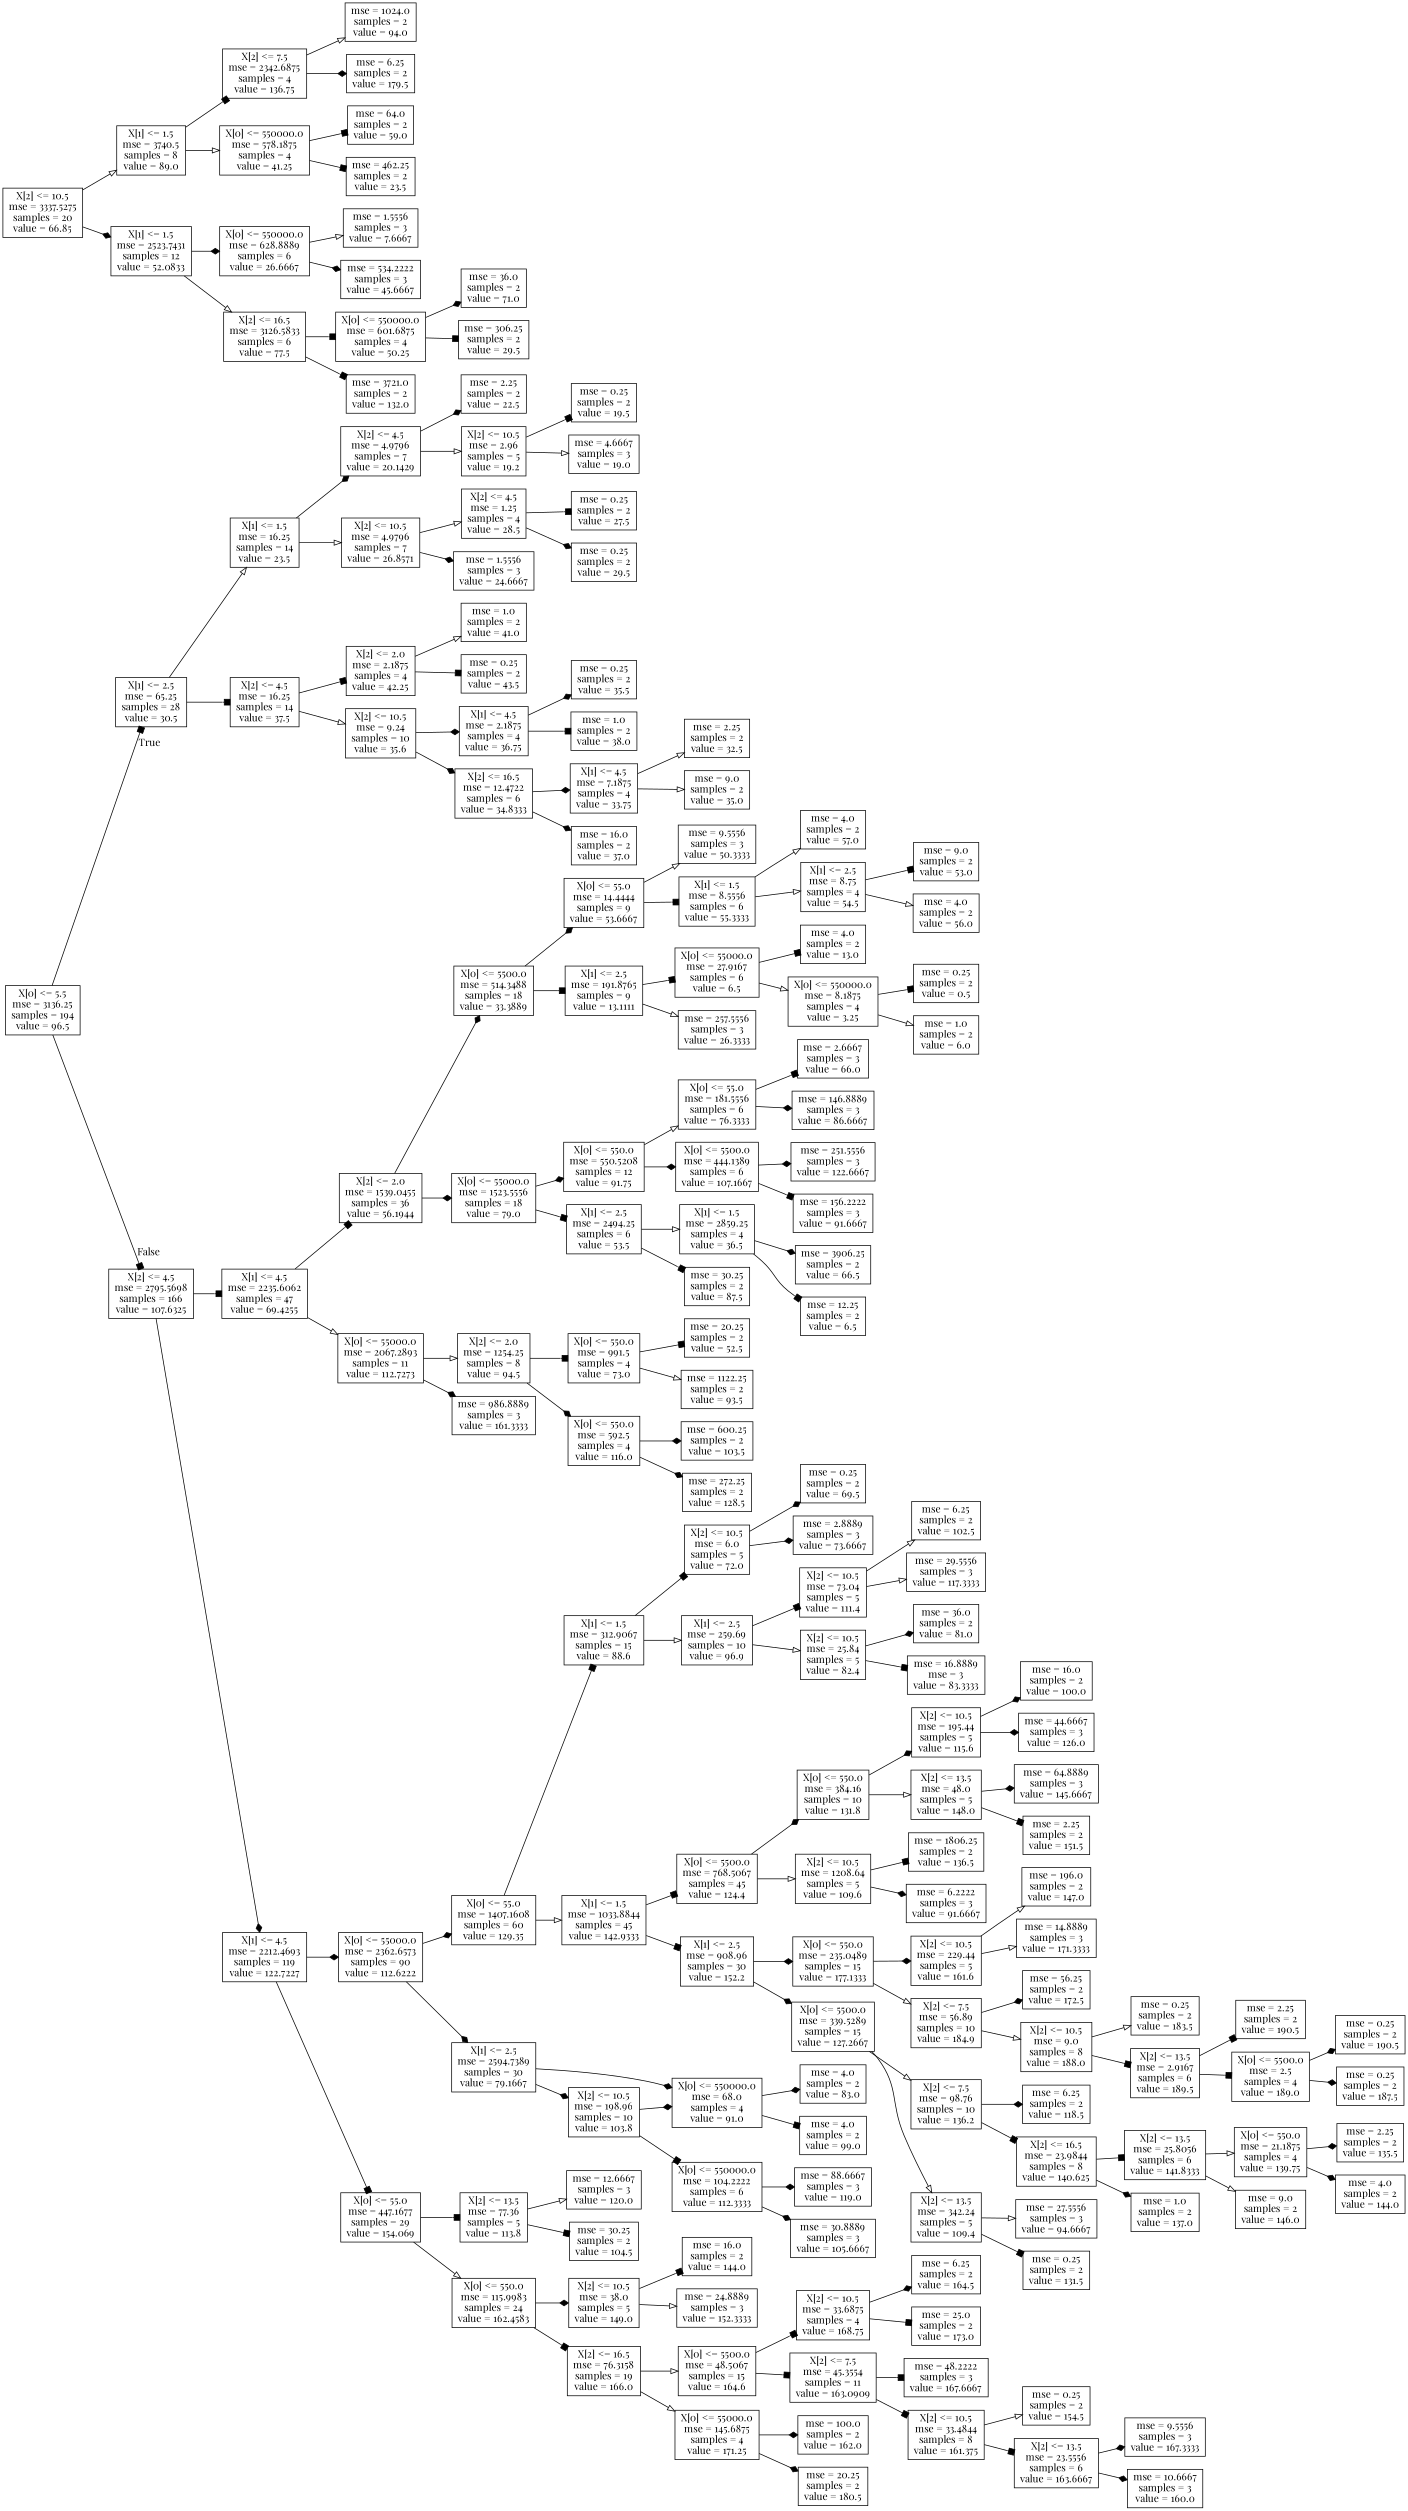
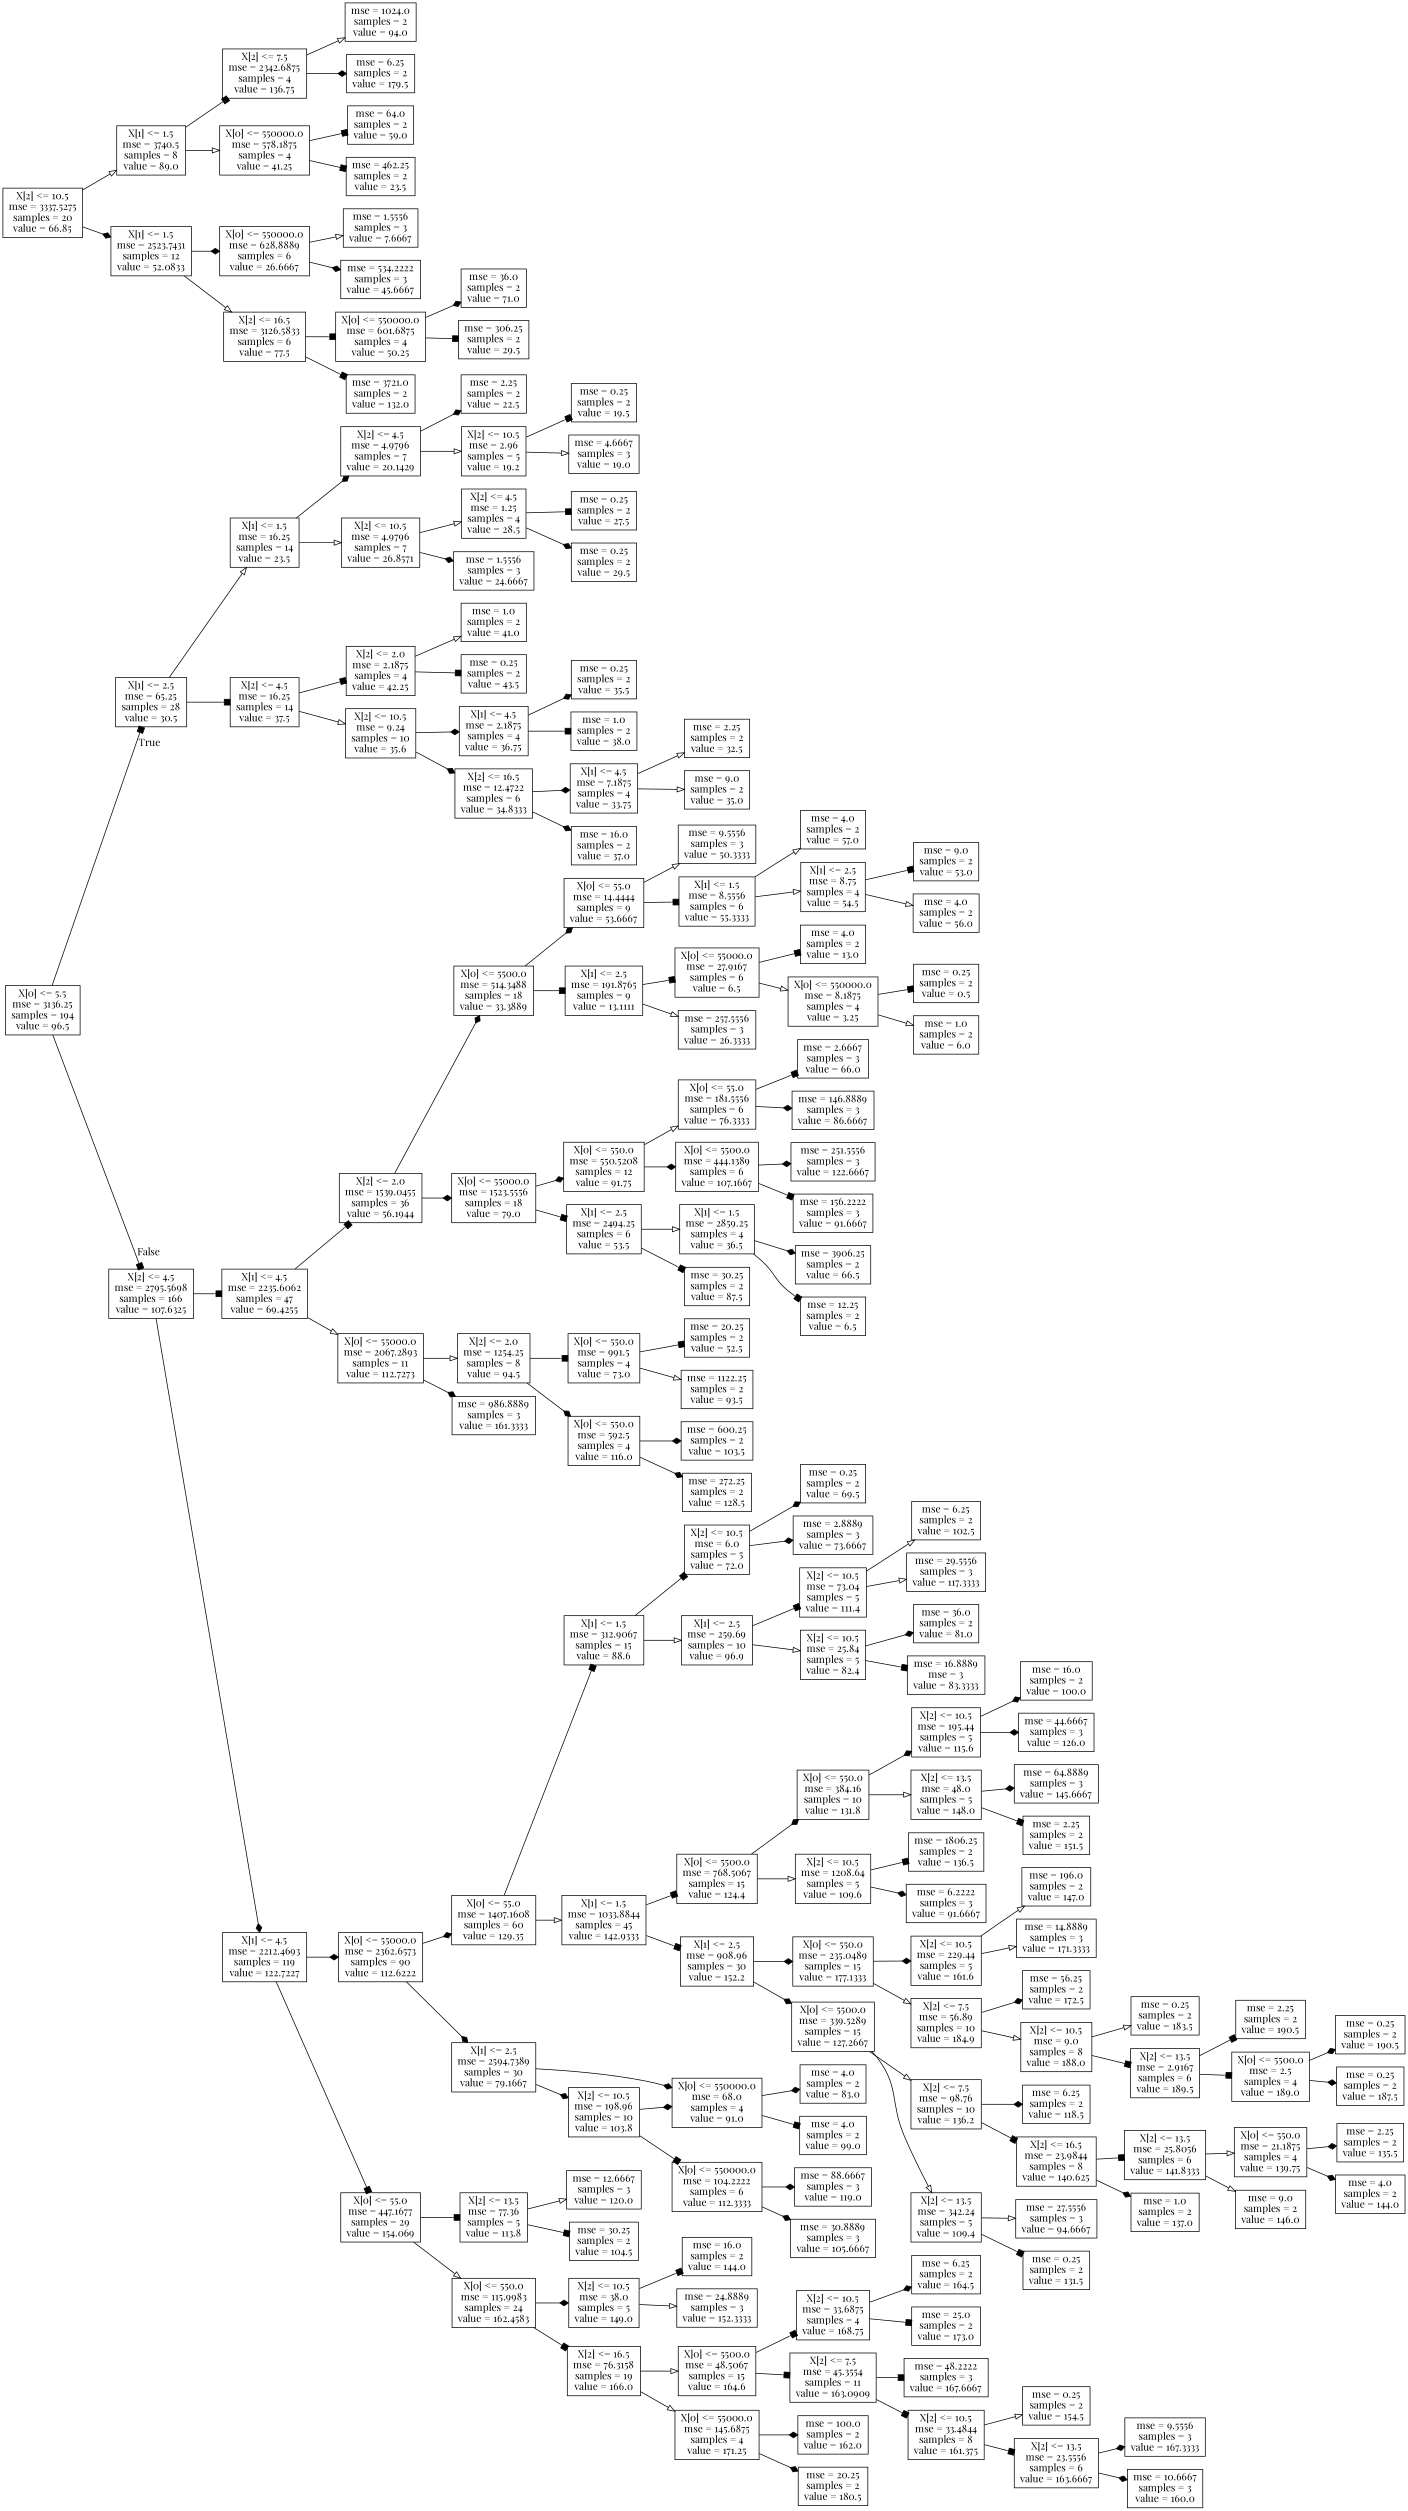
(717, 1879) -> (717, 1879)
